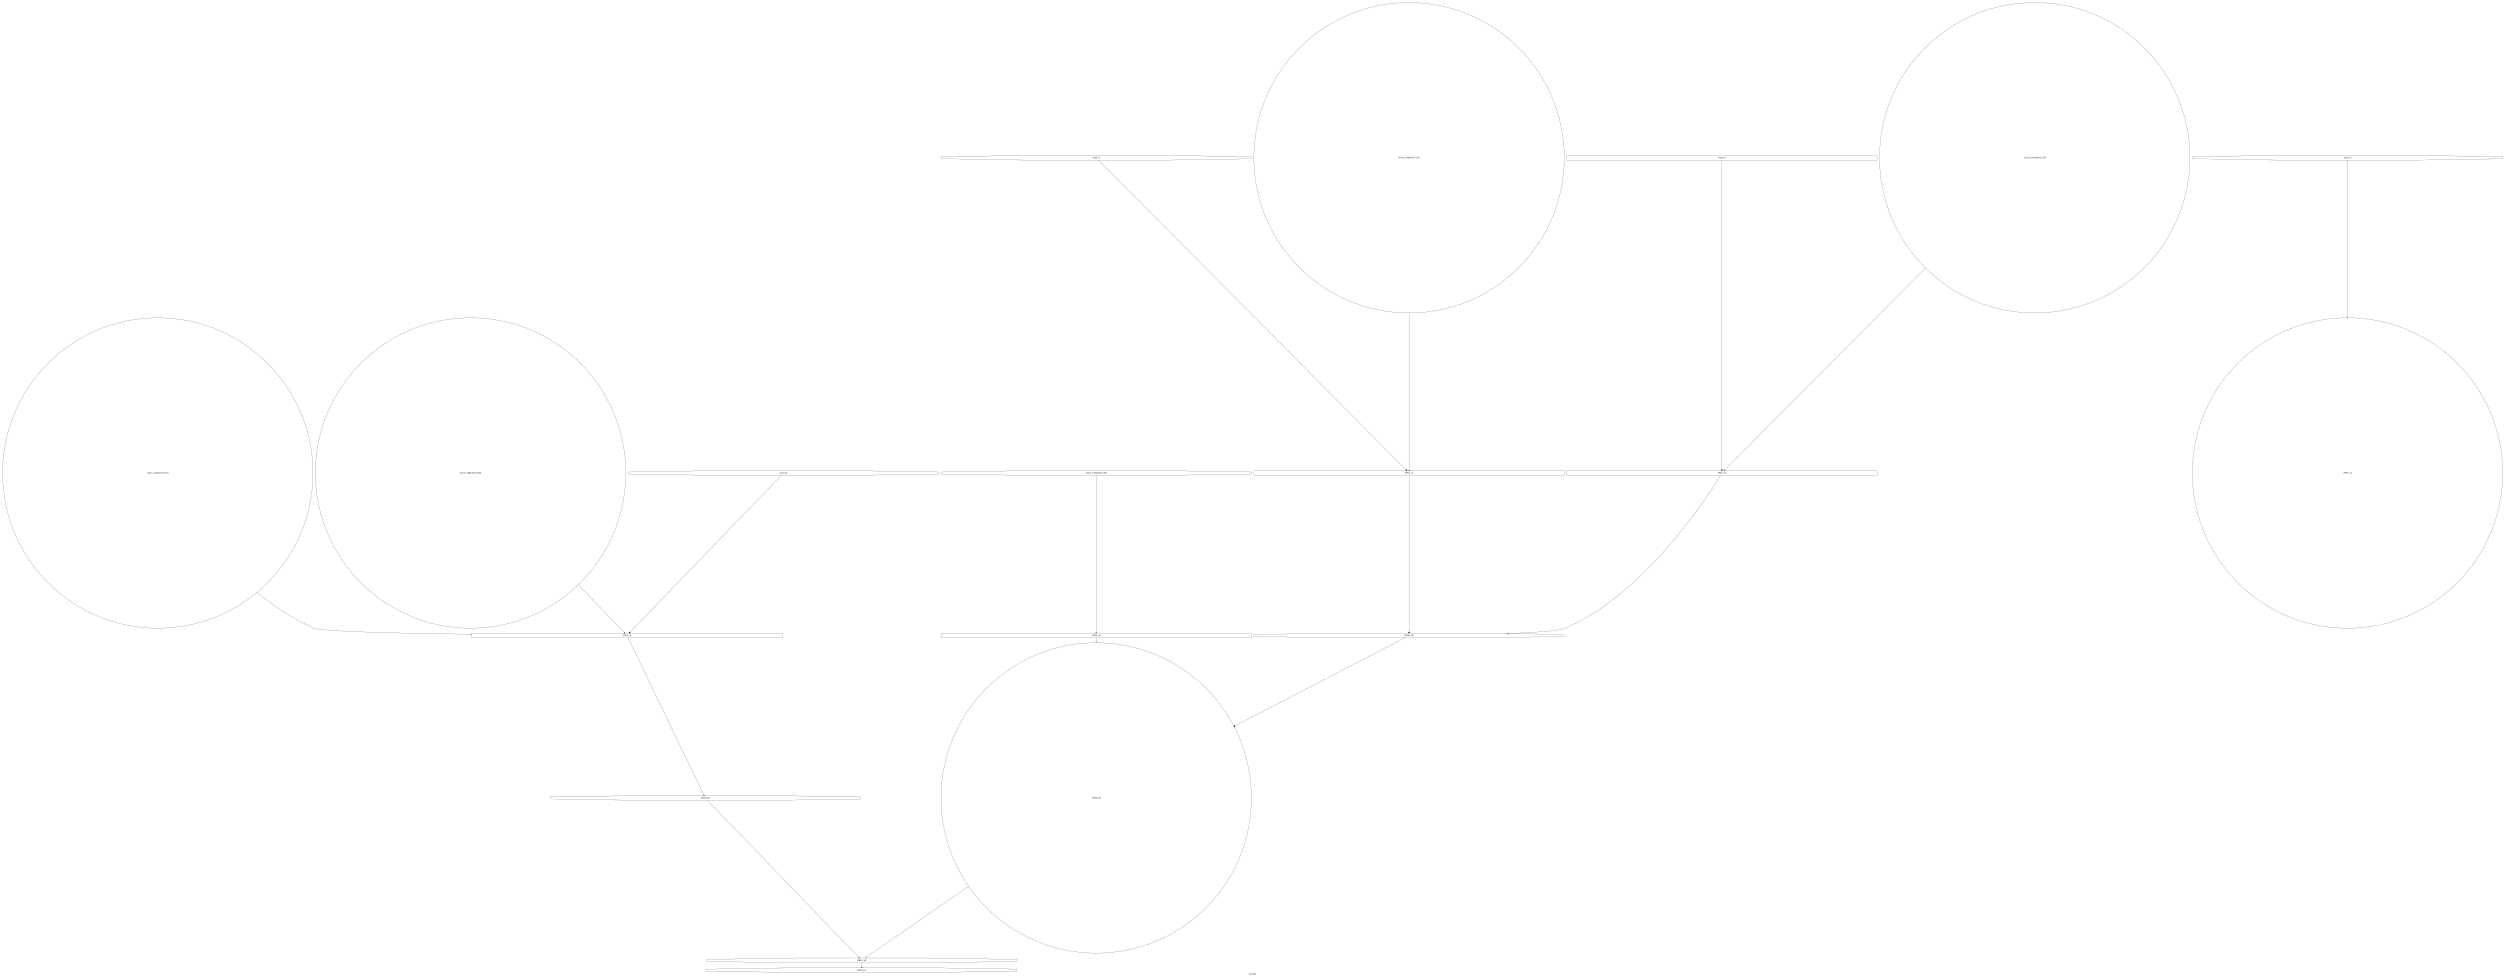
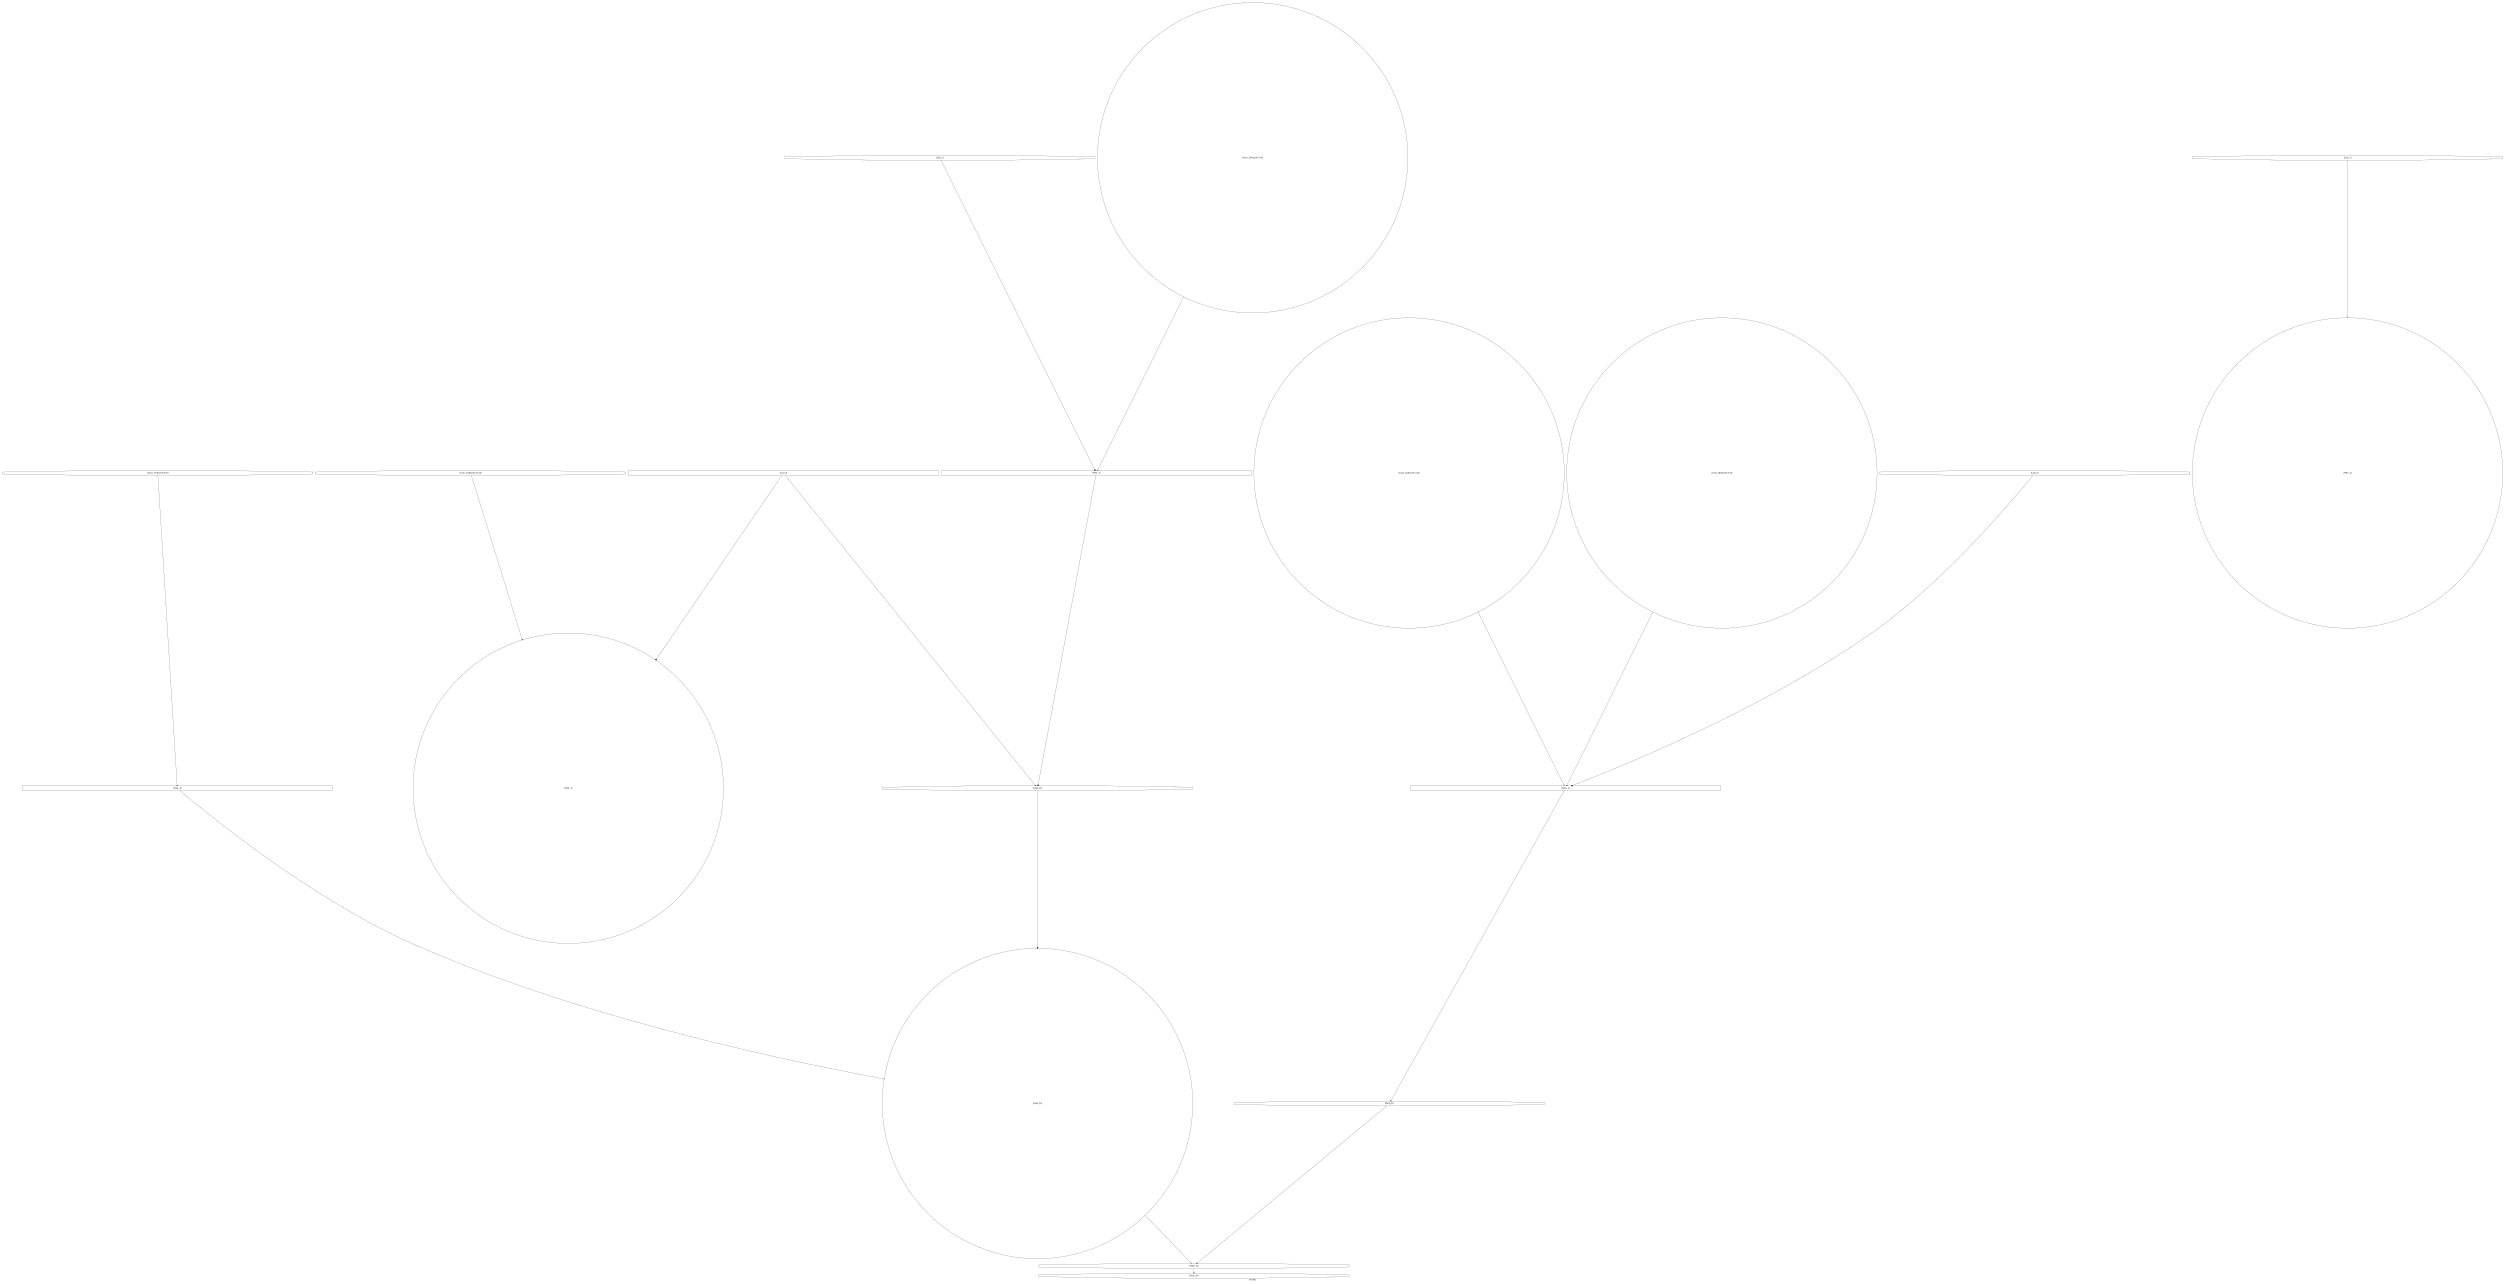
(2035, 158) -> (471, 473)
(1722, 473) -> (568, 788)
(1633, 583) -> (910, 630)
